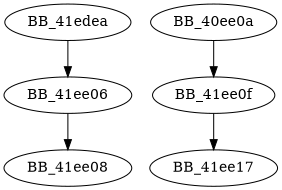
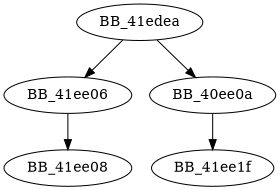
none -> (173, 55)
(214, 95) -> (213, 168)
(214, 168) -> none
